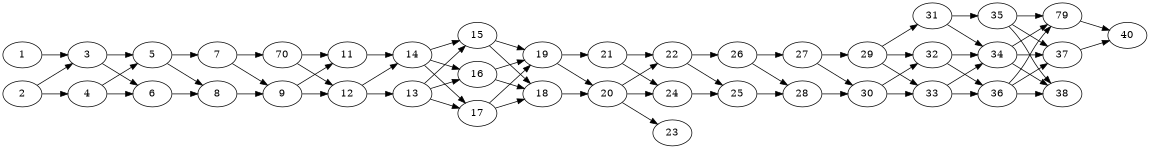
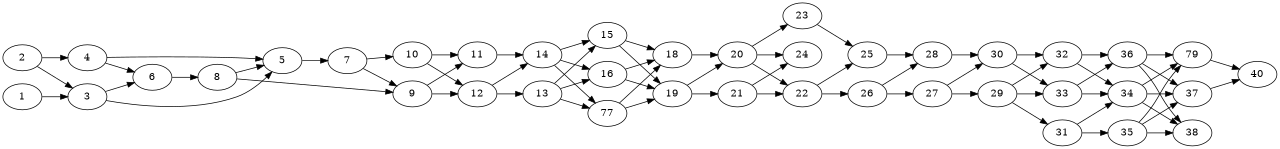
(282, 55) -> (412, 55)
(182, 72) -> (246, 70)
(701, 94) -> (832, 33)
(477, 113) -> (607, 113)
